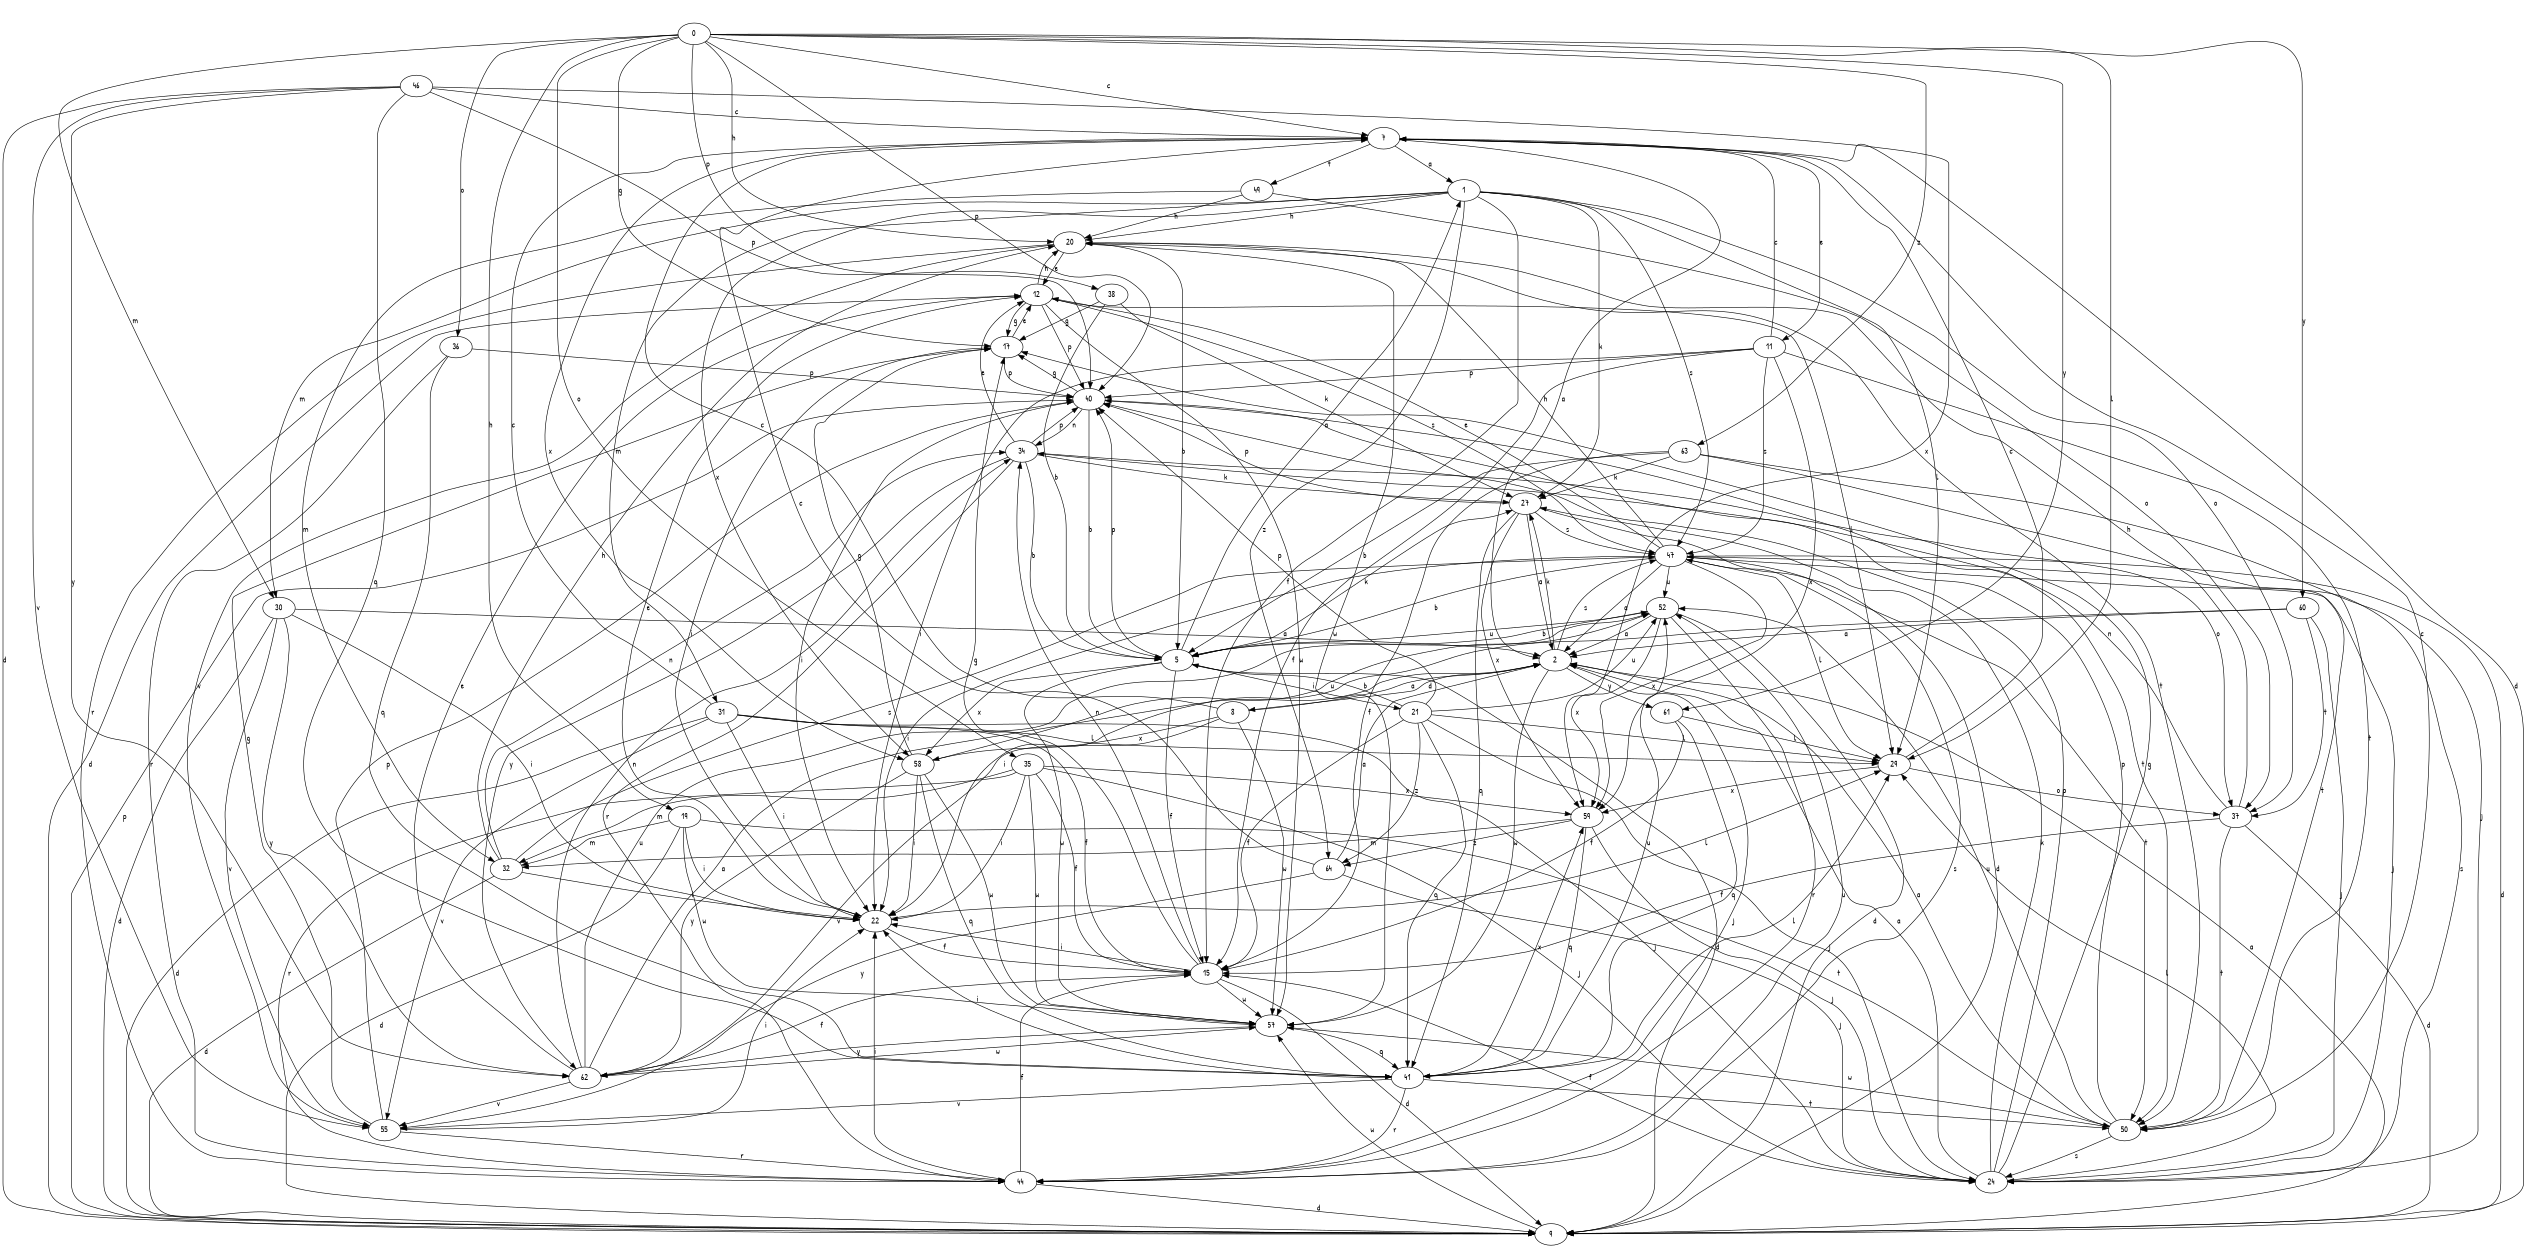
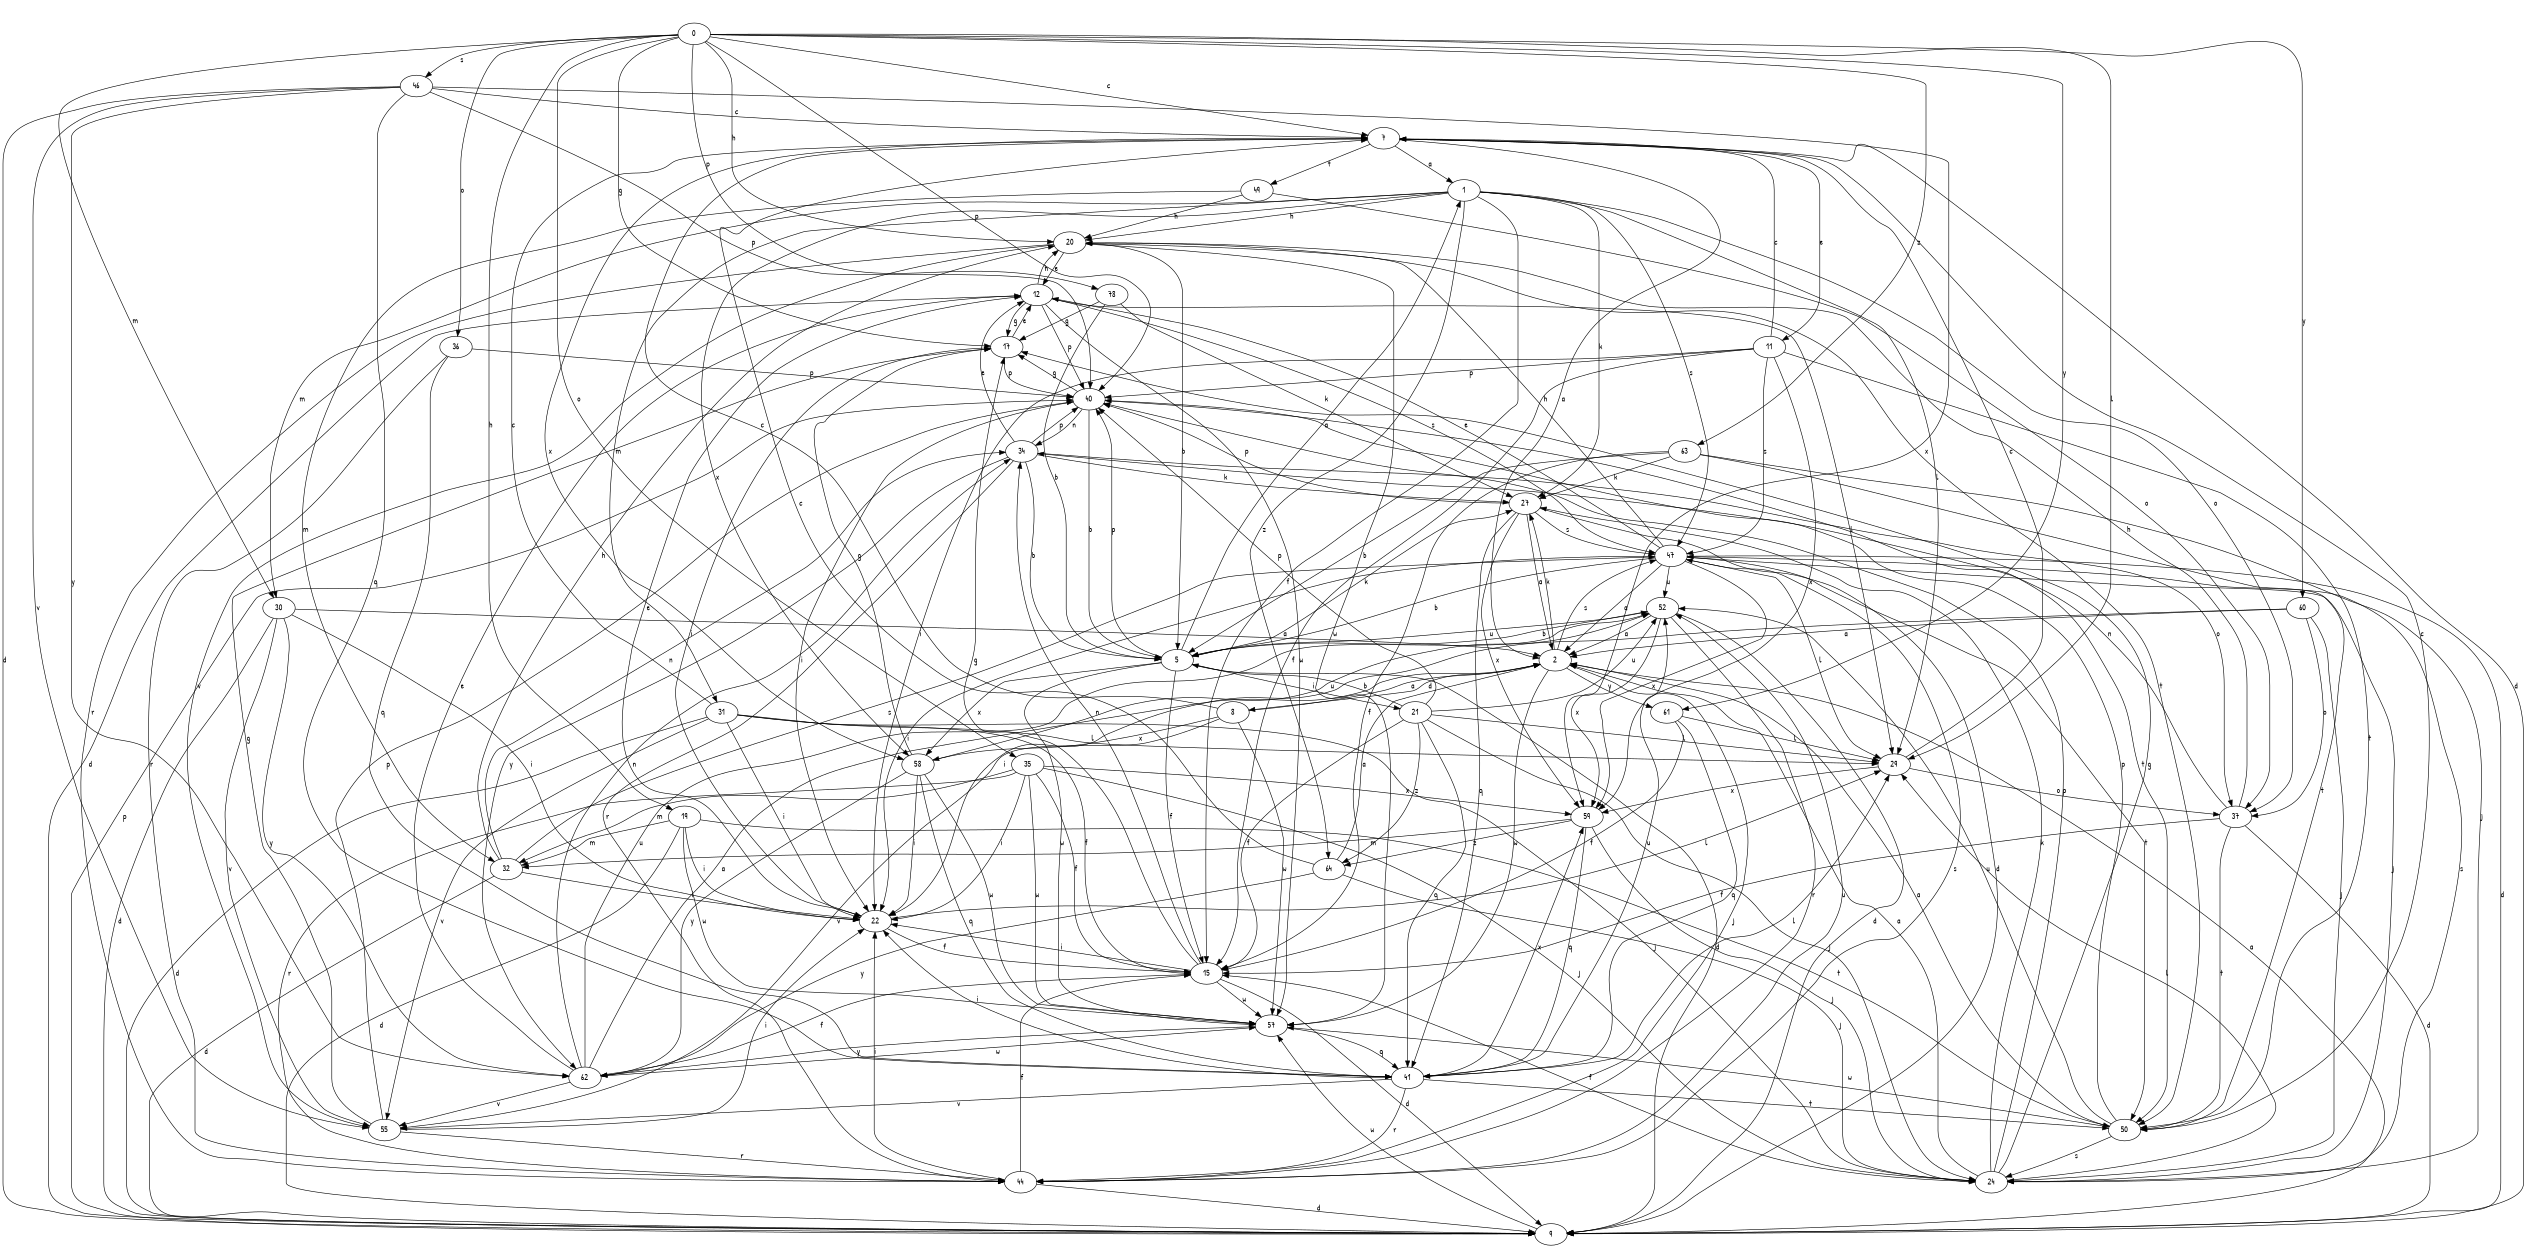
none -> (488, 49)
(1112, 295) -> (1112, 295)
(2325, 712) -> (2325, 712)
